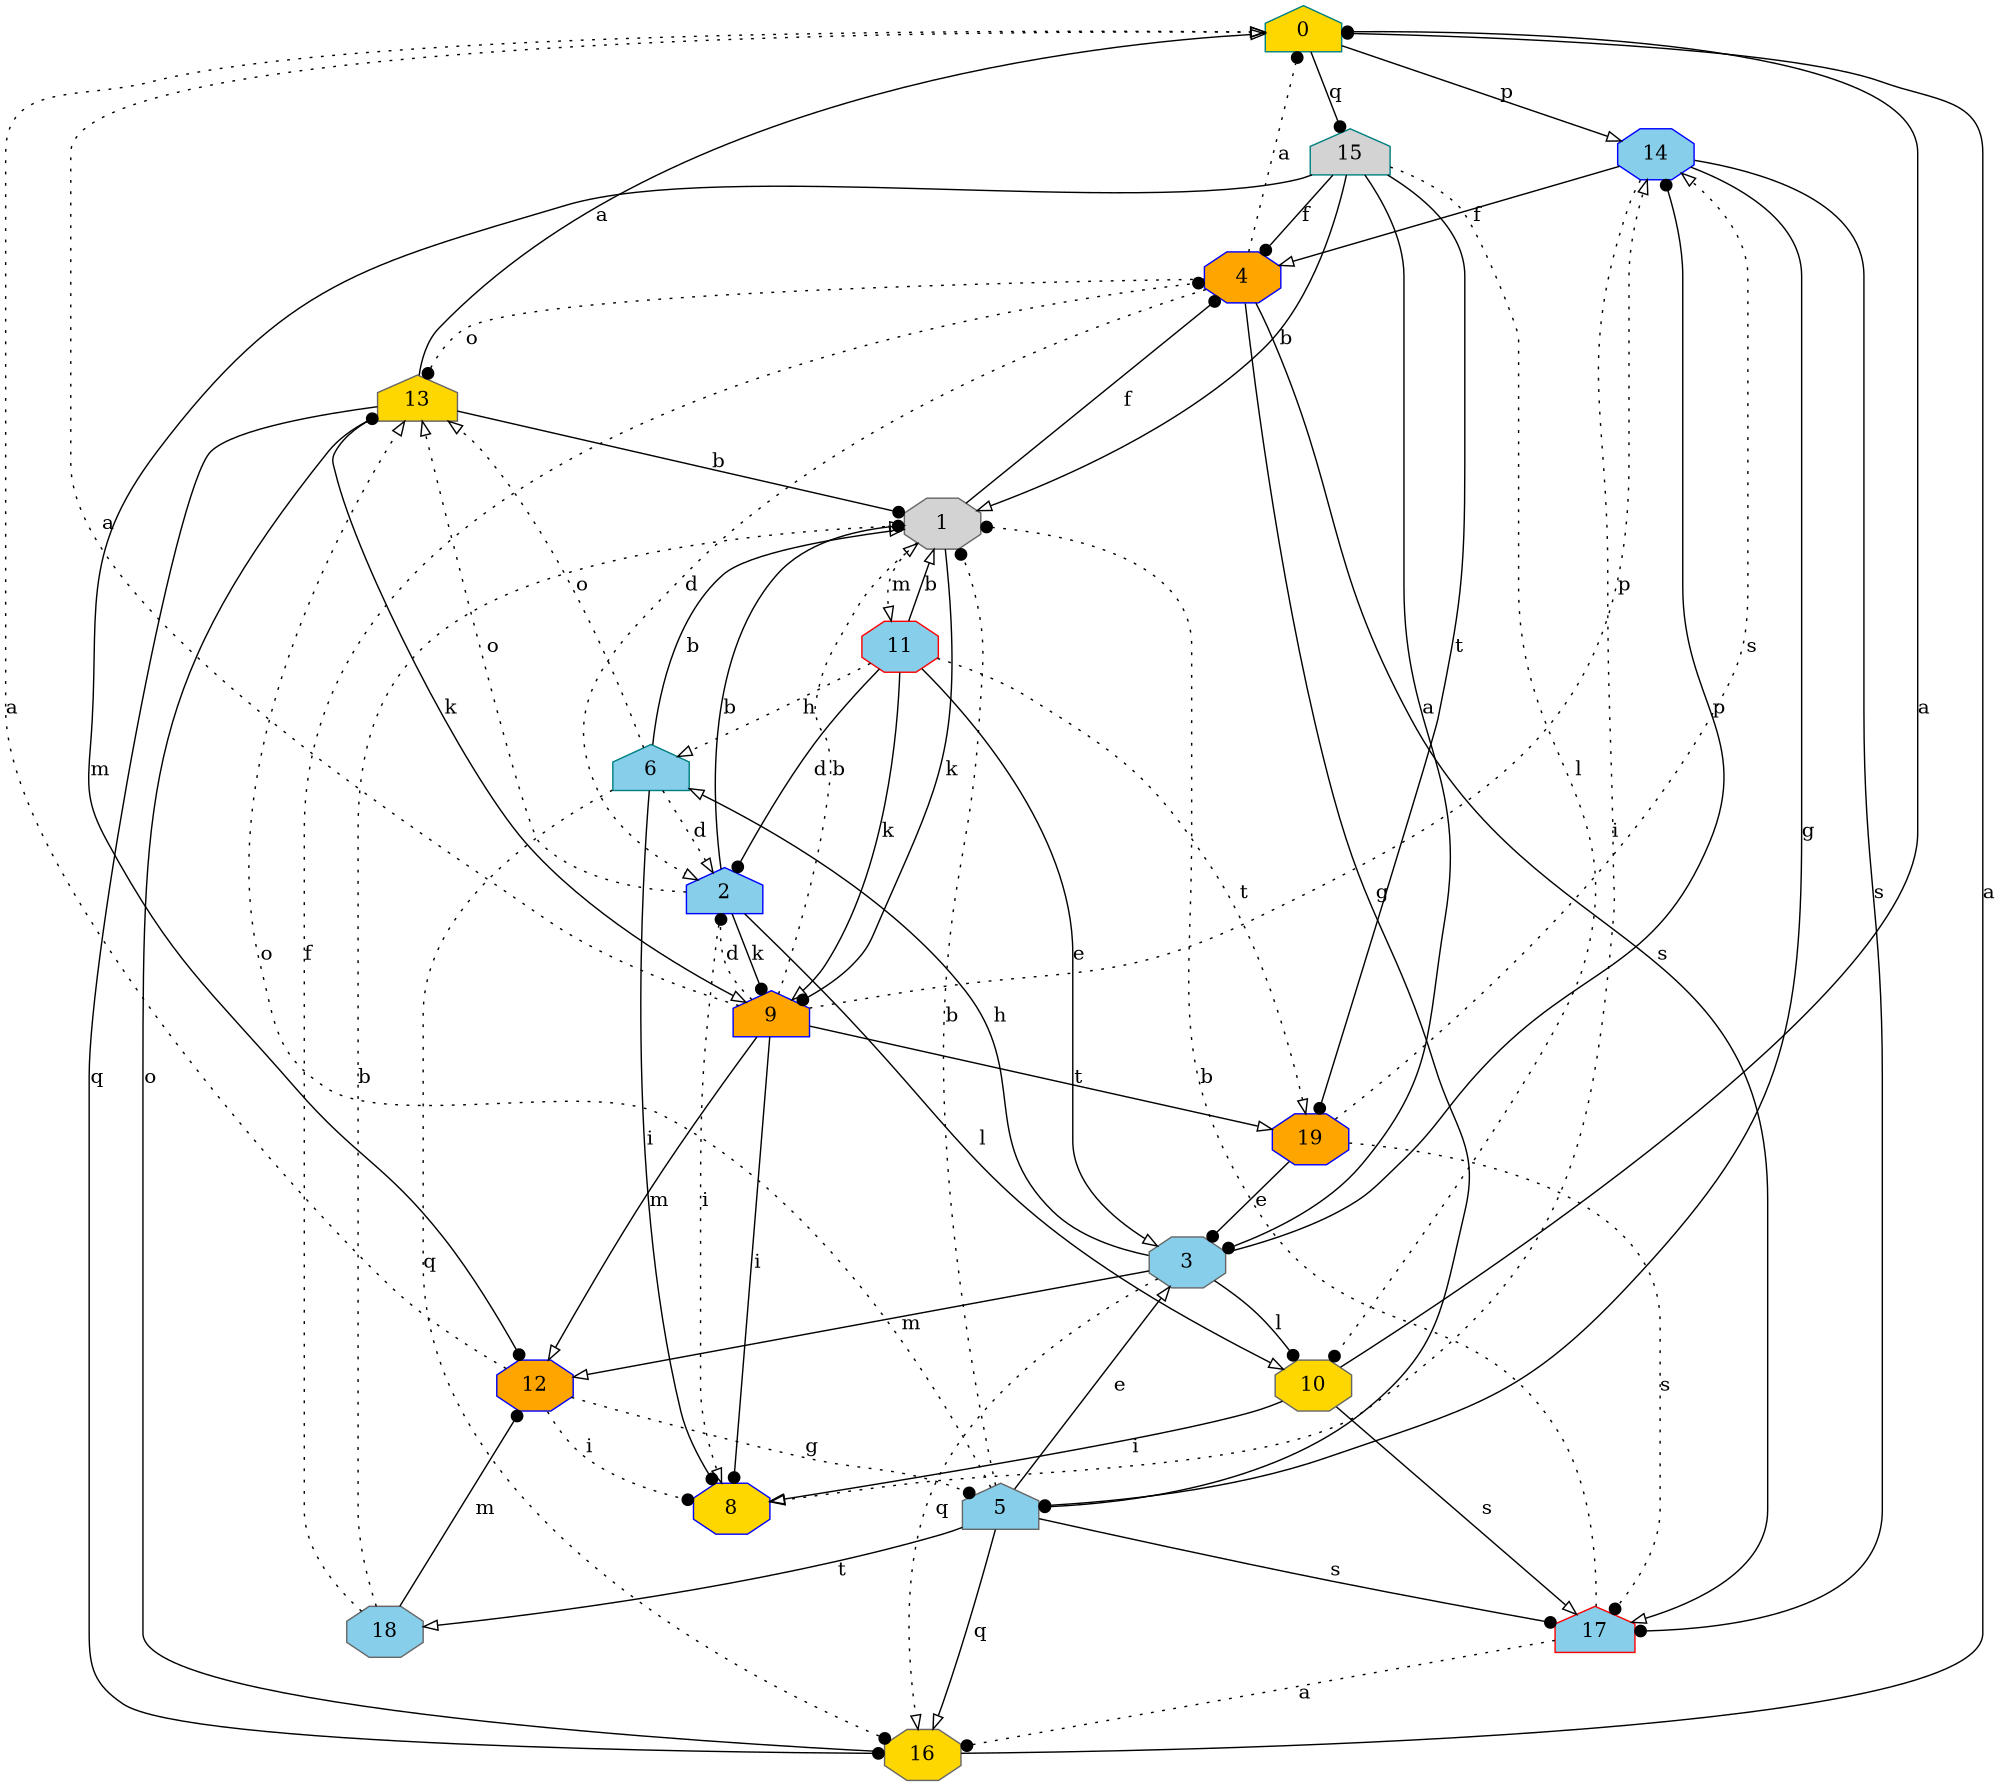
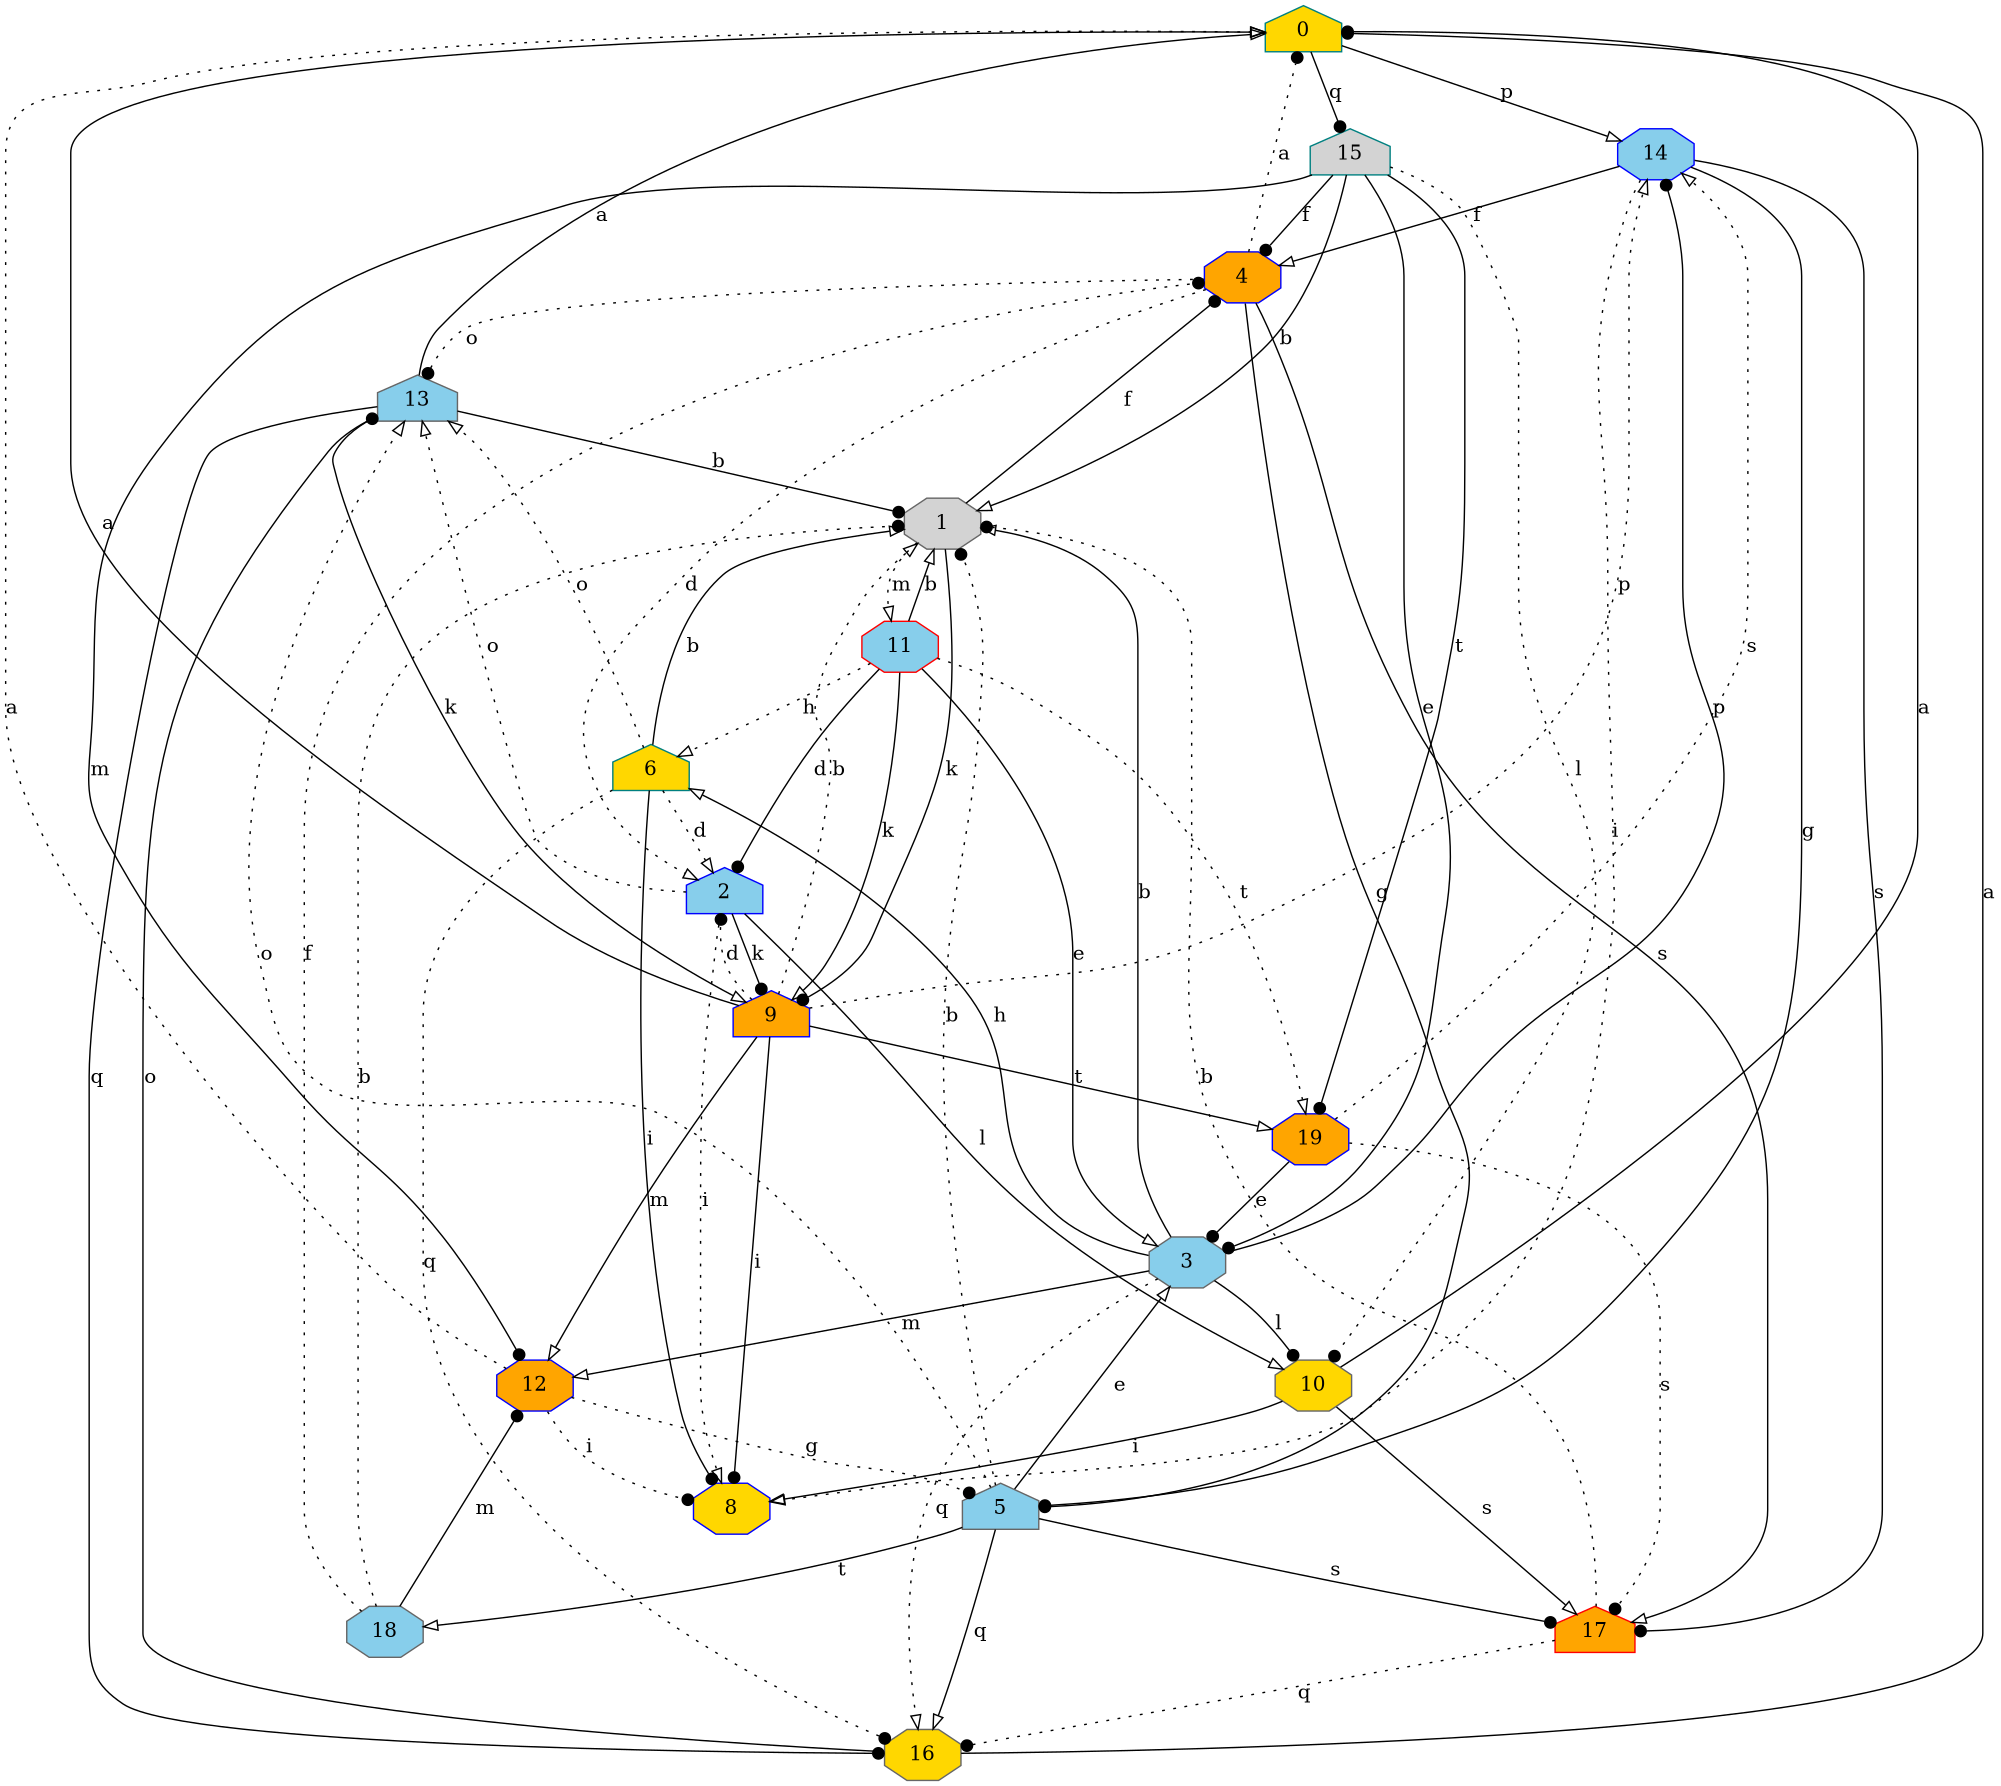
(73, 150) -> (73, 150)
(418, 401) -> (418, 401)
(734, 654) -> (1138, 844)
(1429, 708) -> (1429, 708)
(651, 770) -> (651, 770)
(1595, 1632) -> (1595, 1632)
(1305, 1693) -> (1305, 1693)
